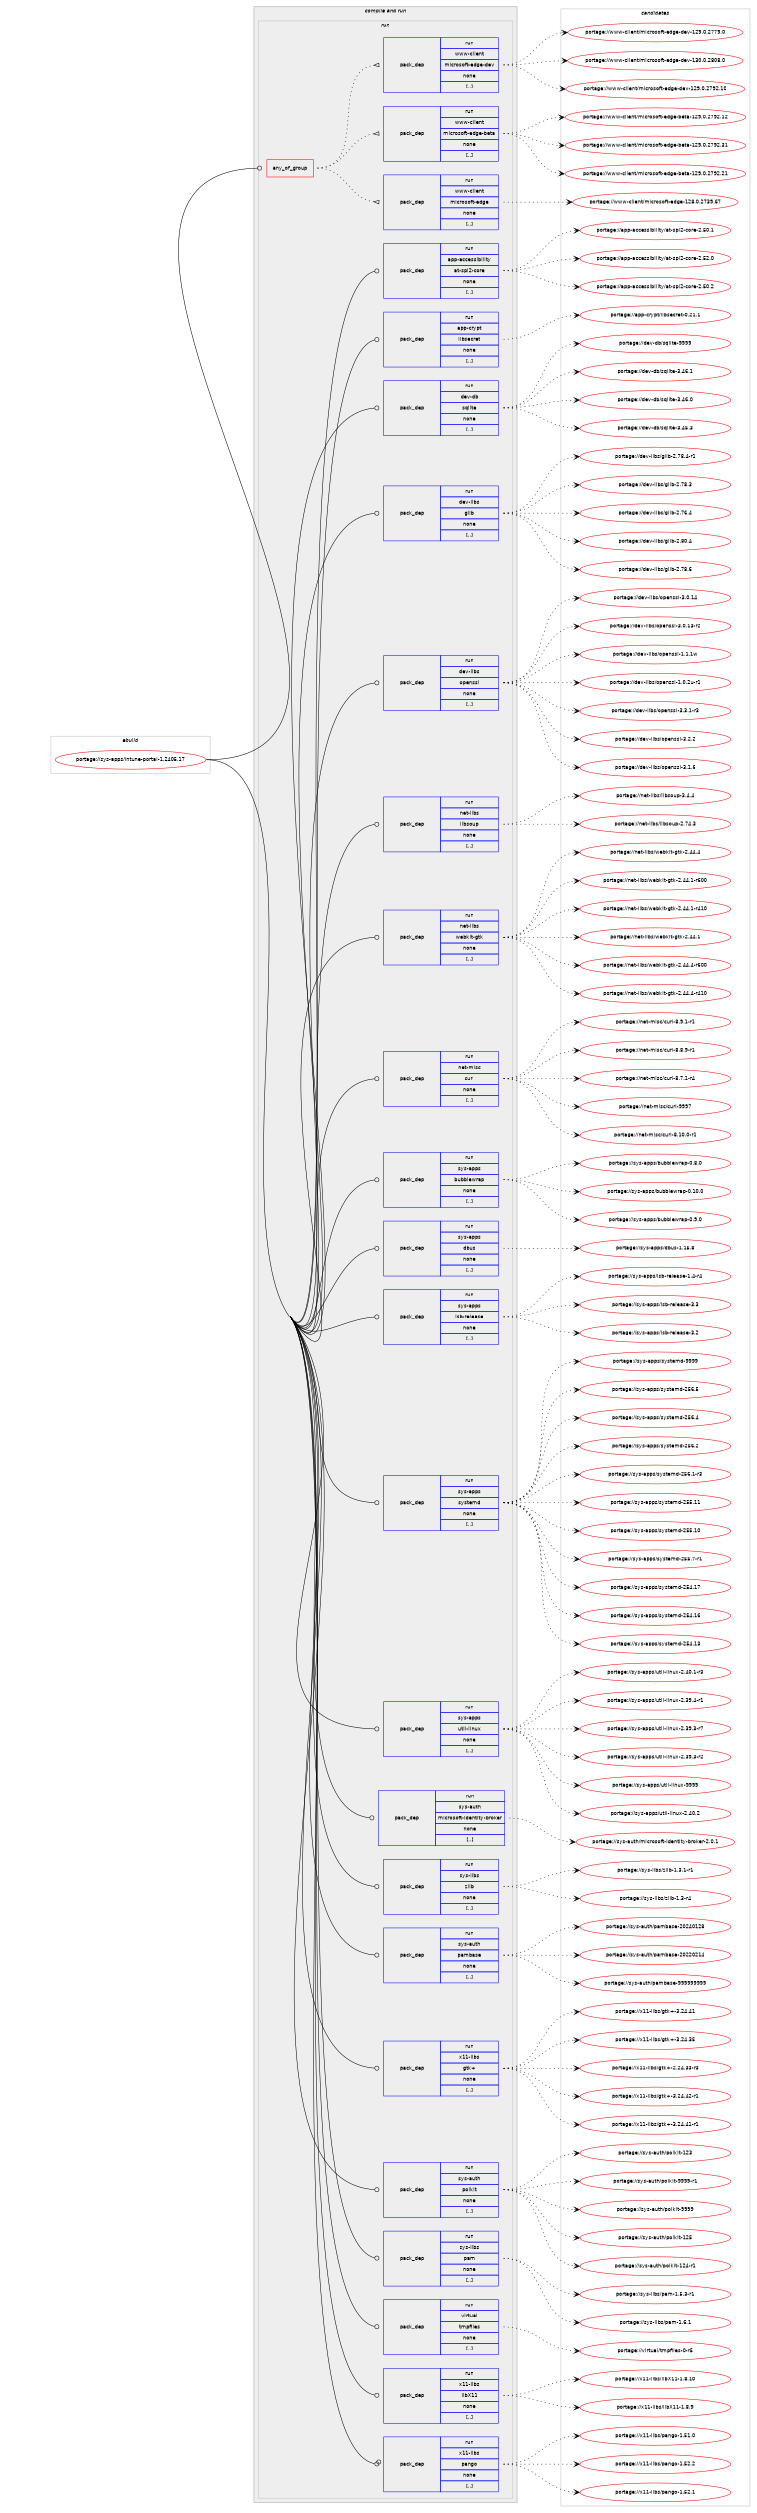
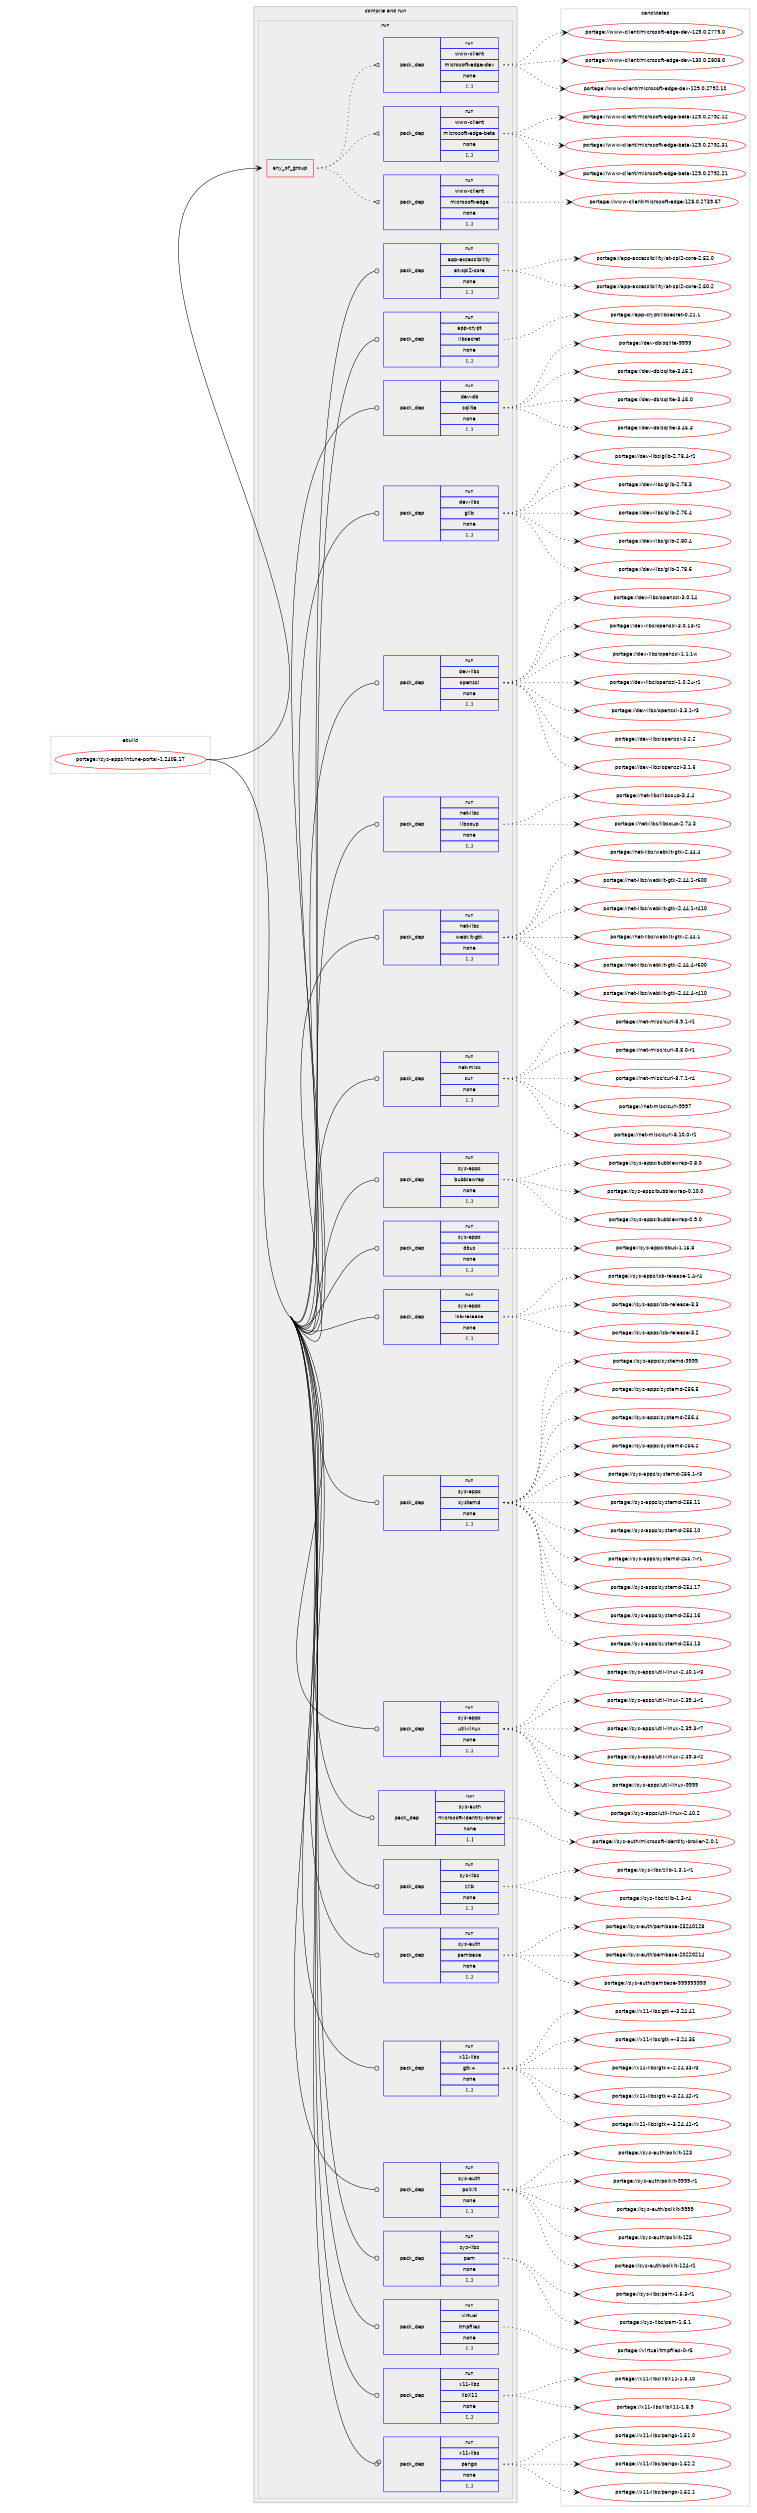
(655, 230) -> none
(235, 466) -> (235, 466)
(655, 1050) -> (655, 1050)
(655, 1927) -> (655, 1927)
